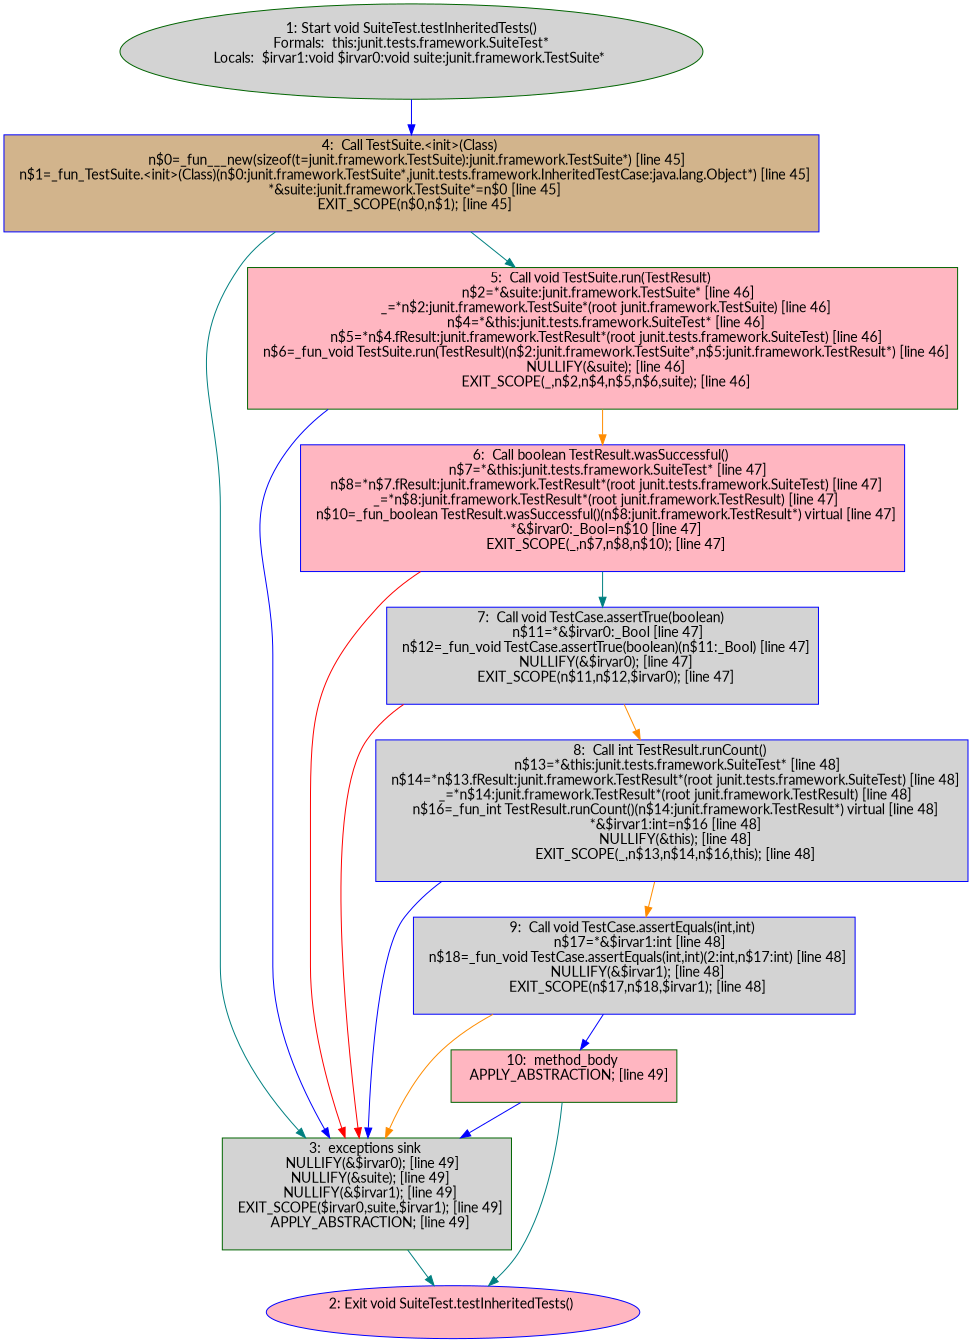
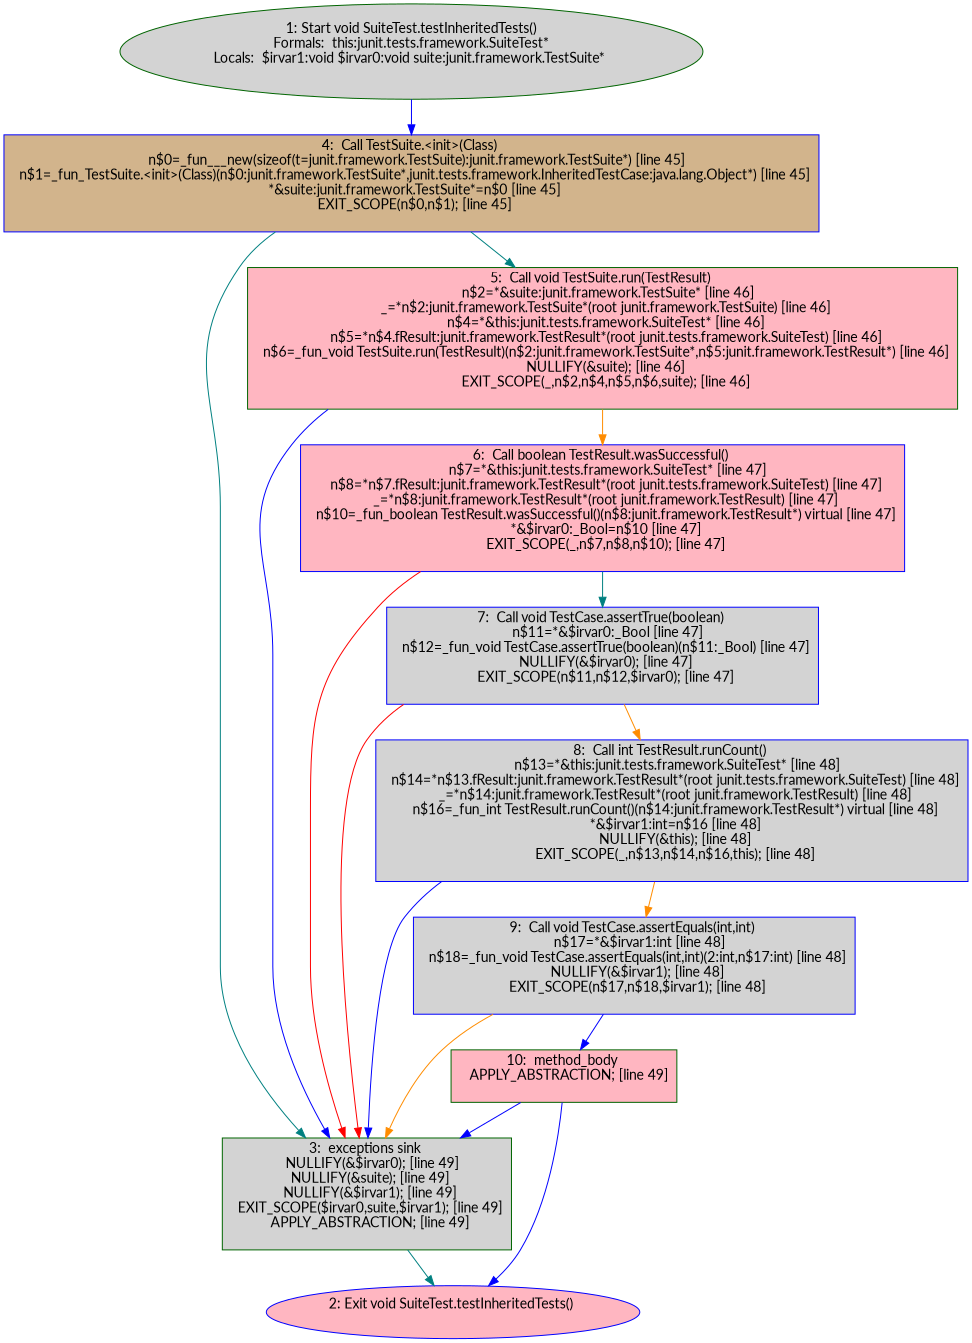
(543, 1197) -> (543, 1197)
